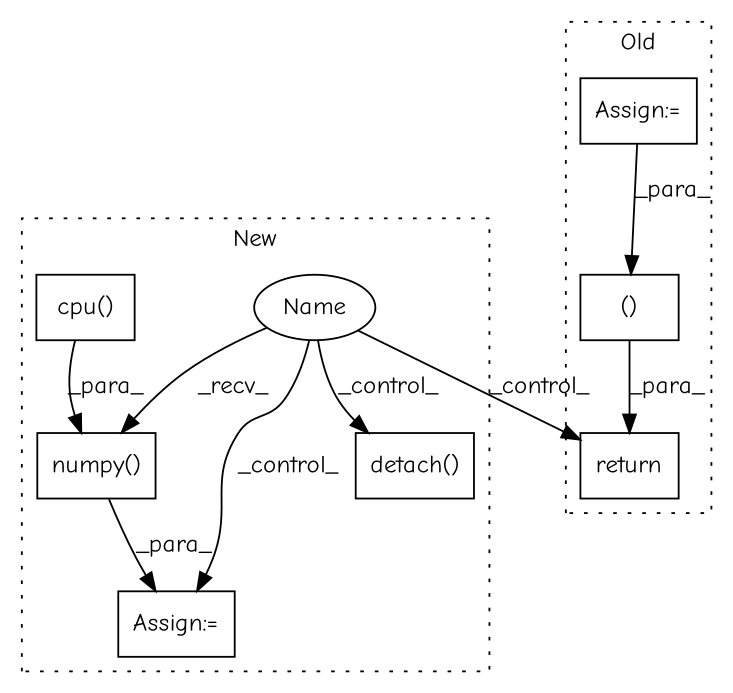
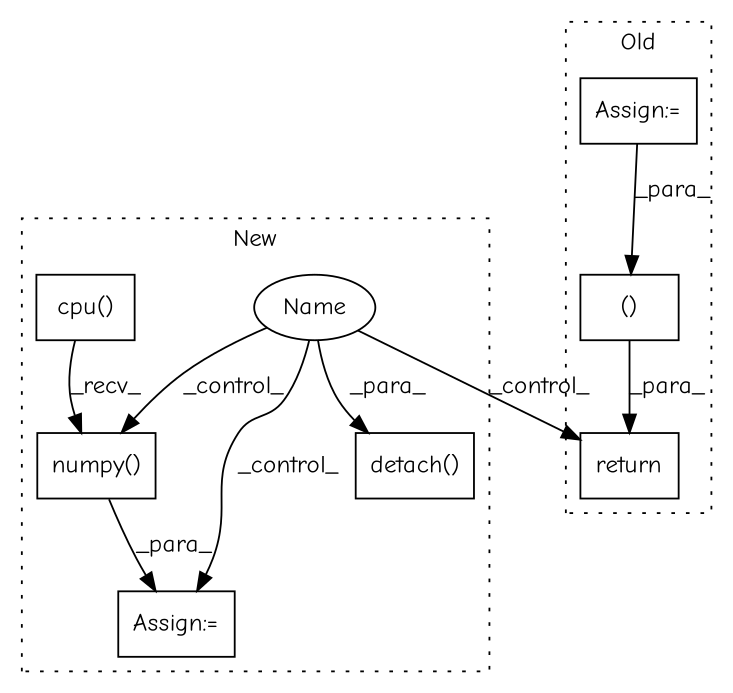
(106, 387) -> (106, 387)
(234, 387) -> (234, 387)
(388, 387) -> (388, 387)
